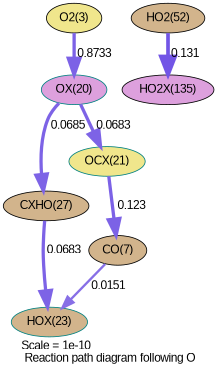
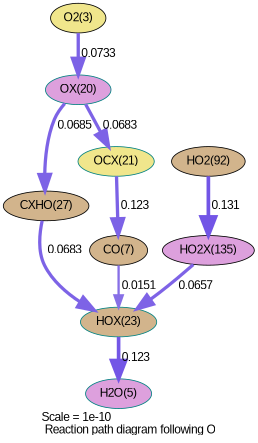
(168, 18) -> (208, 161)
(93, 54) -> (97, 54)
none -> (172, 282)
none -> (119, 394)
